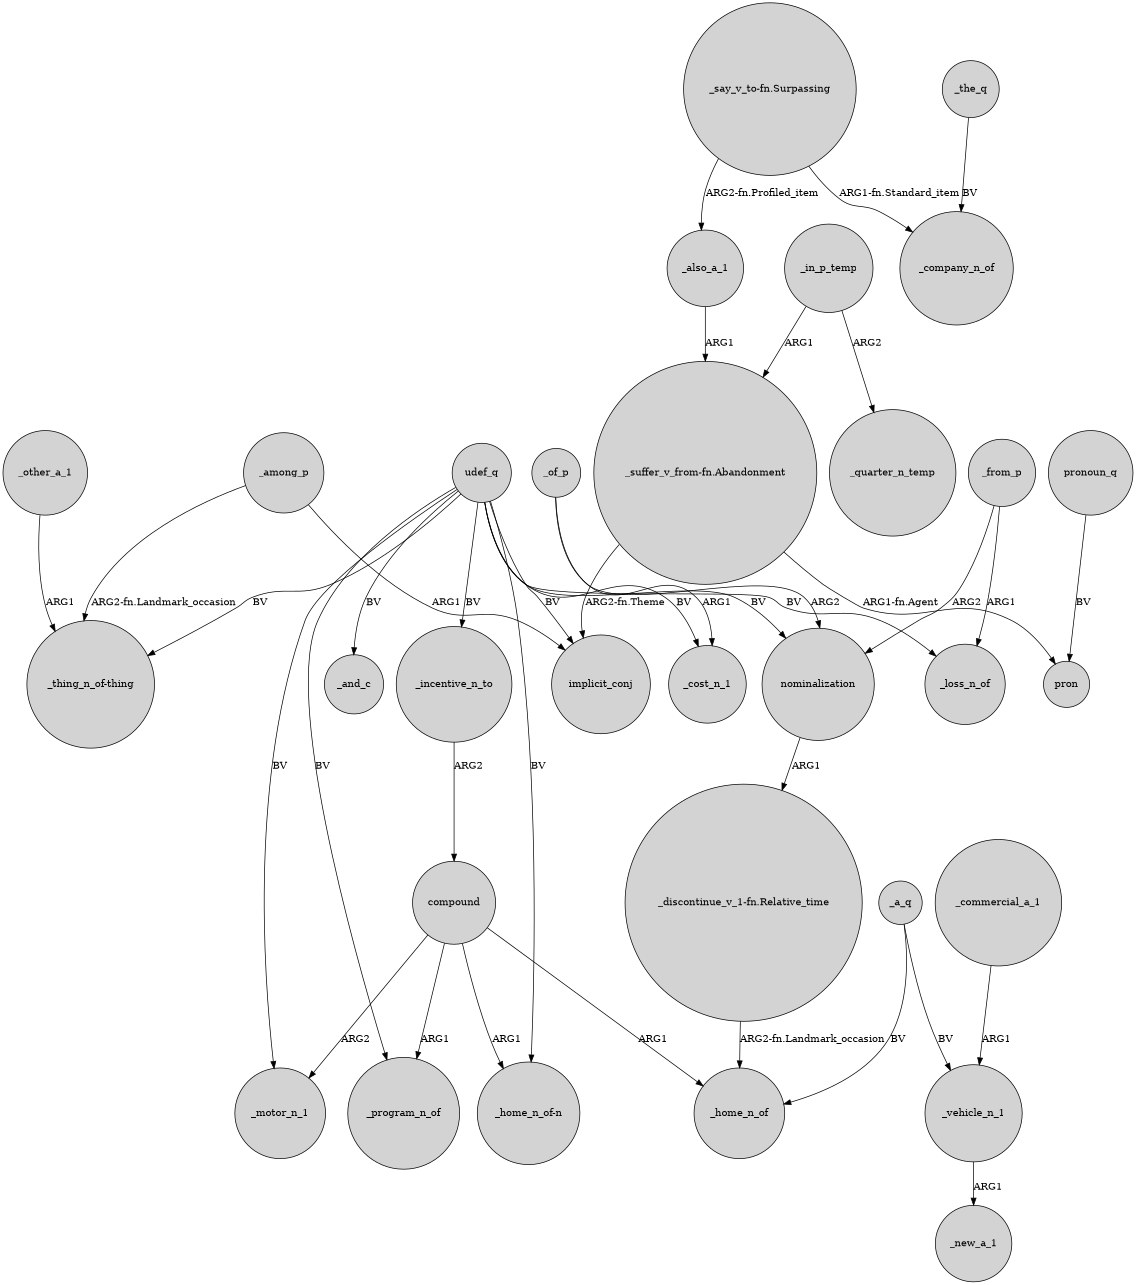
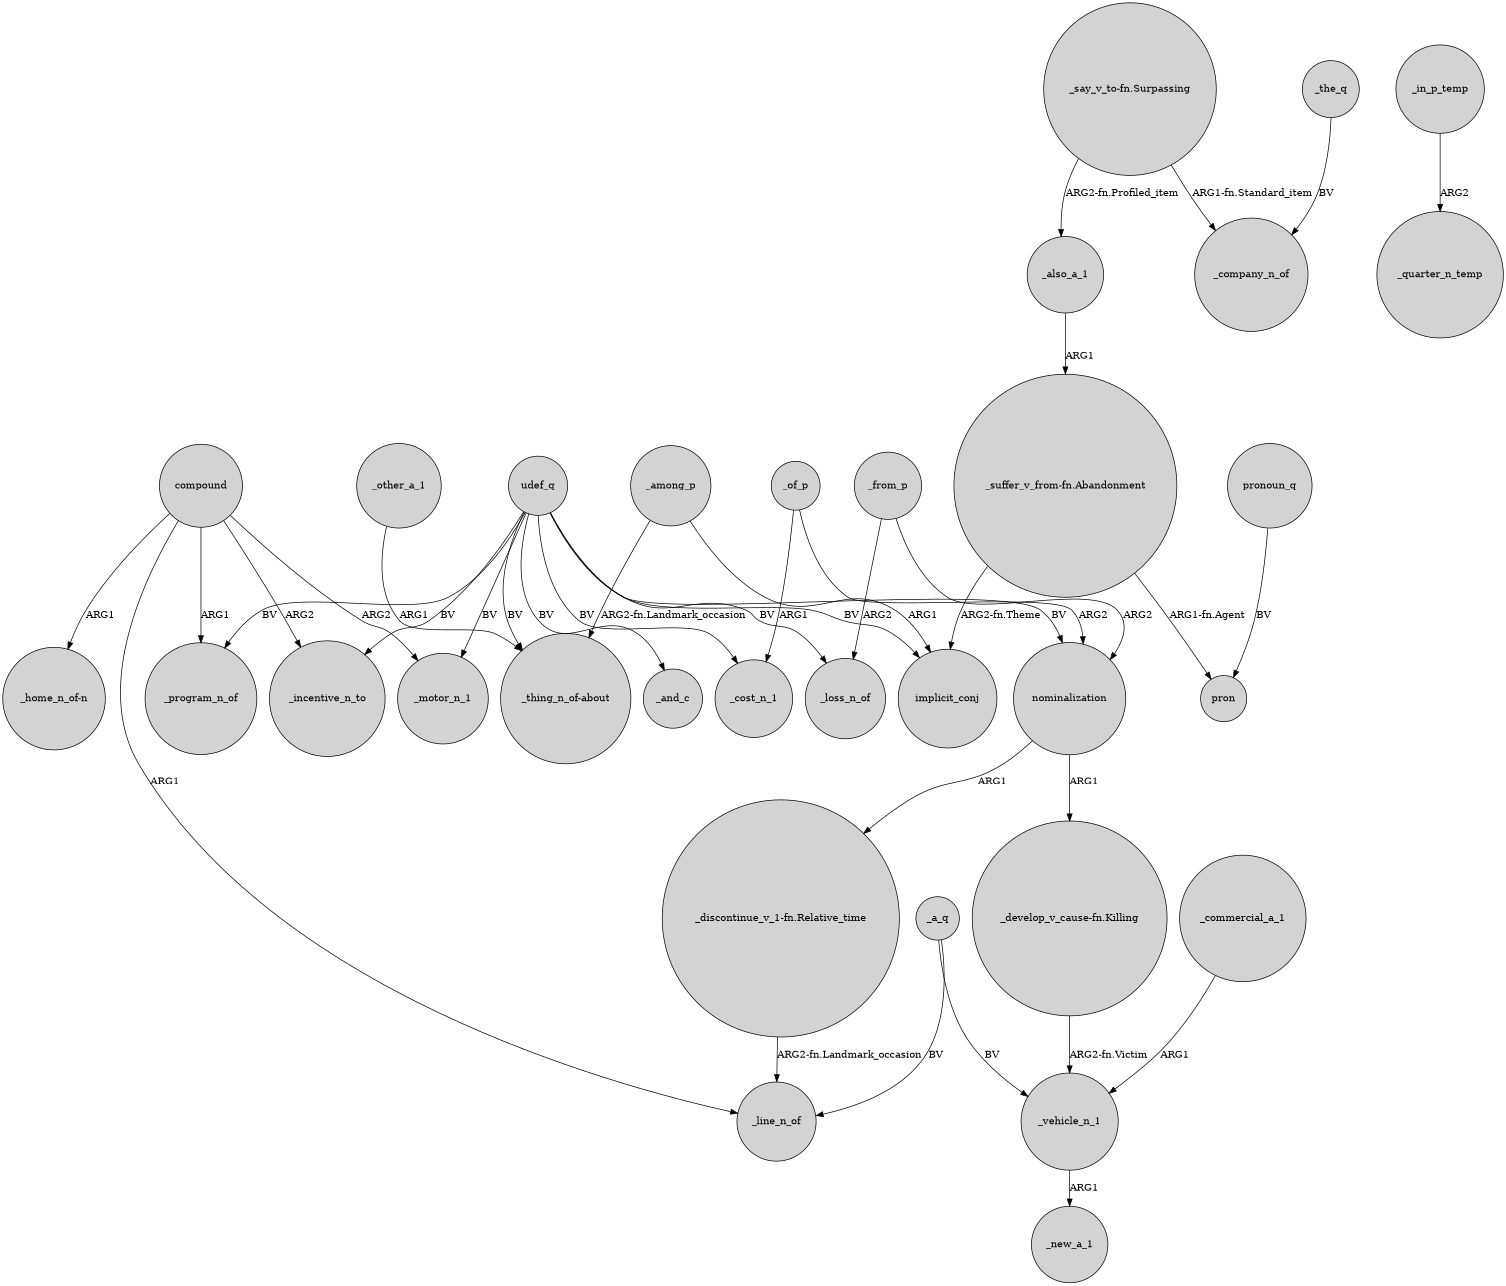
(786, 339) -> none
(1002, 603) -> (878, 616)
(91, 684) -> (566, 699)
(531, 776) -> none
(454, 798) -> (262, 580)
none -> (1070, 918)
(739, 1113) -> (777, 1122)
